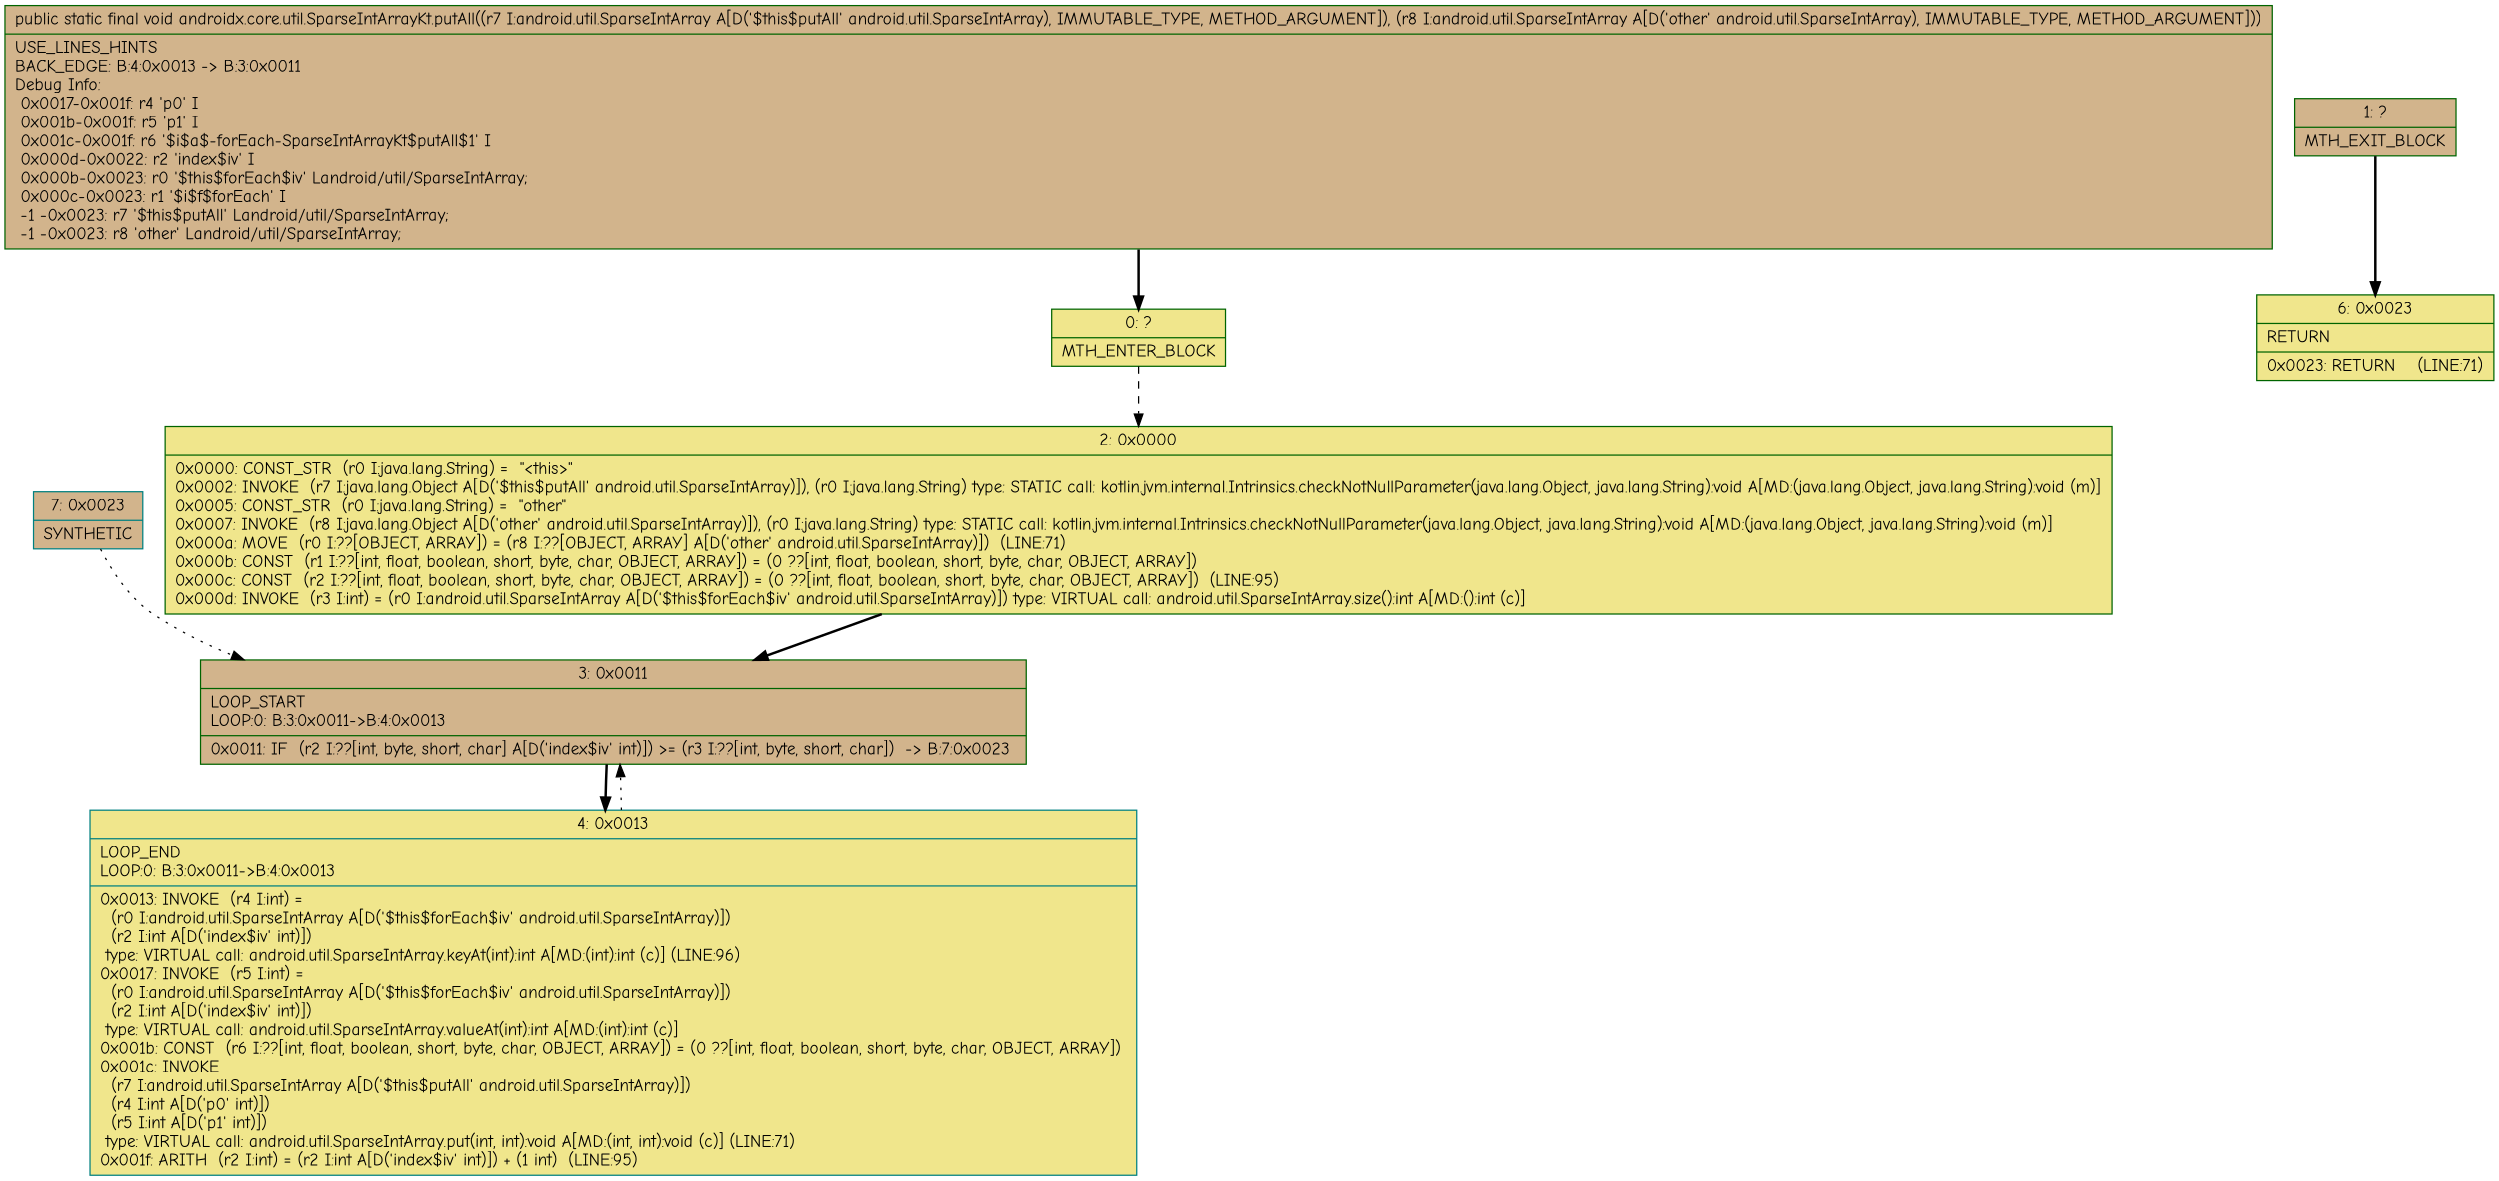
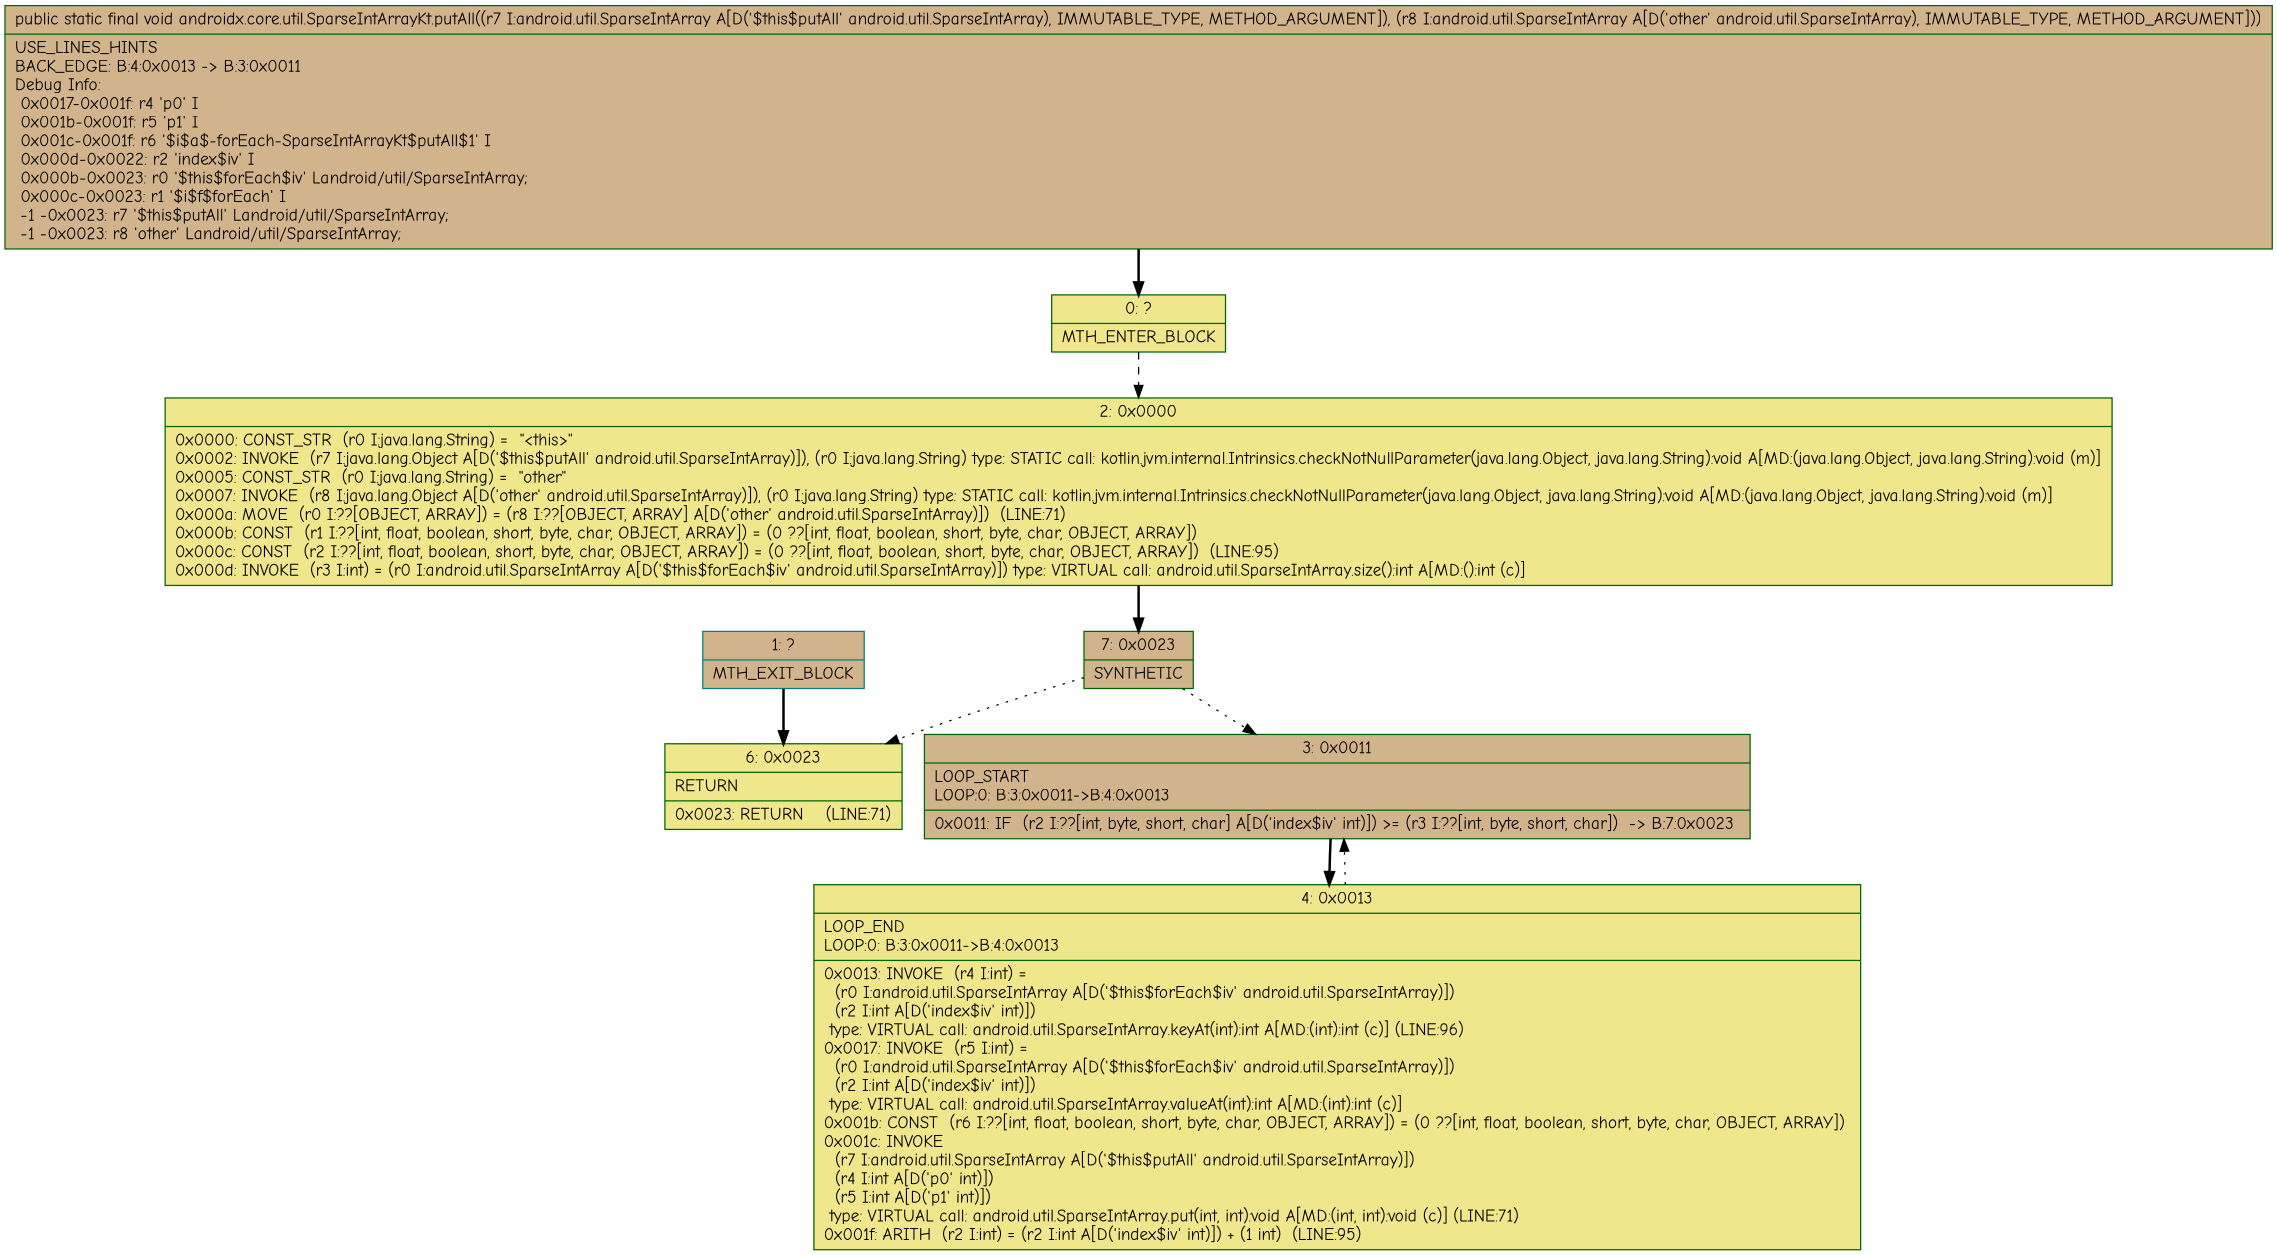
(2375, 127) -> (783, 660)
(88, 520) -> (1139, 660)
(824, 635) -> (1139, 602)
none -> (990, 707)
(613, 993) -> (1337, 1067)
